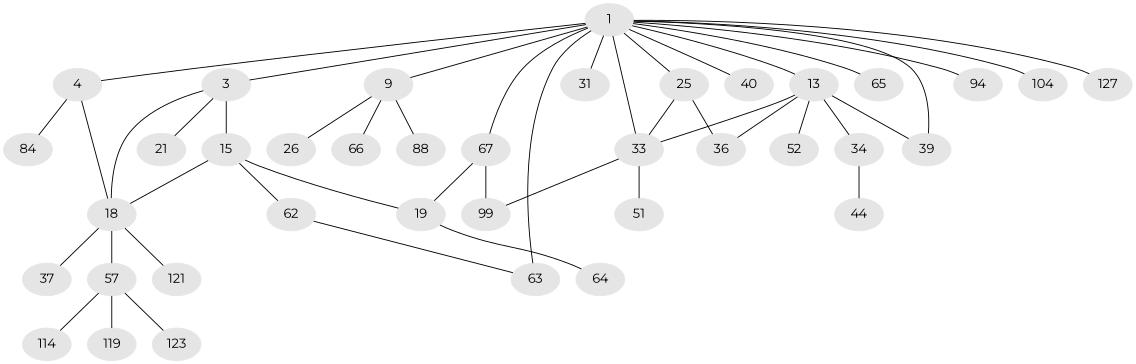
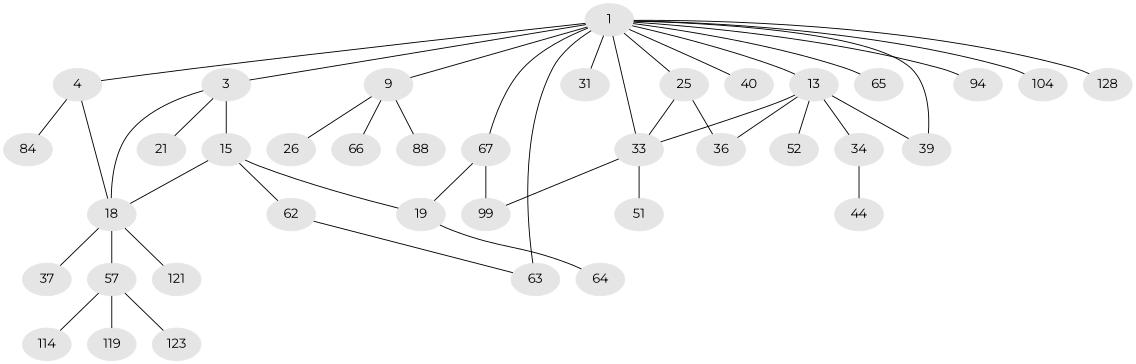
(1108, 85) -> (1108, 85)
